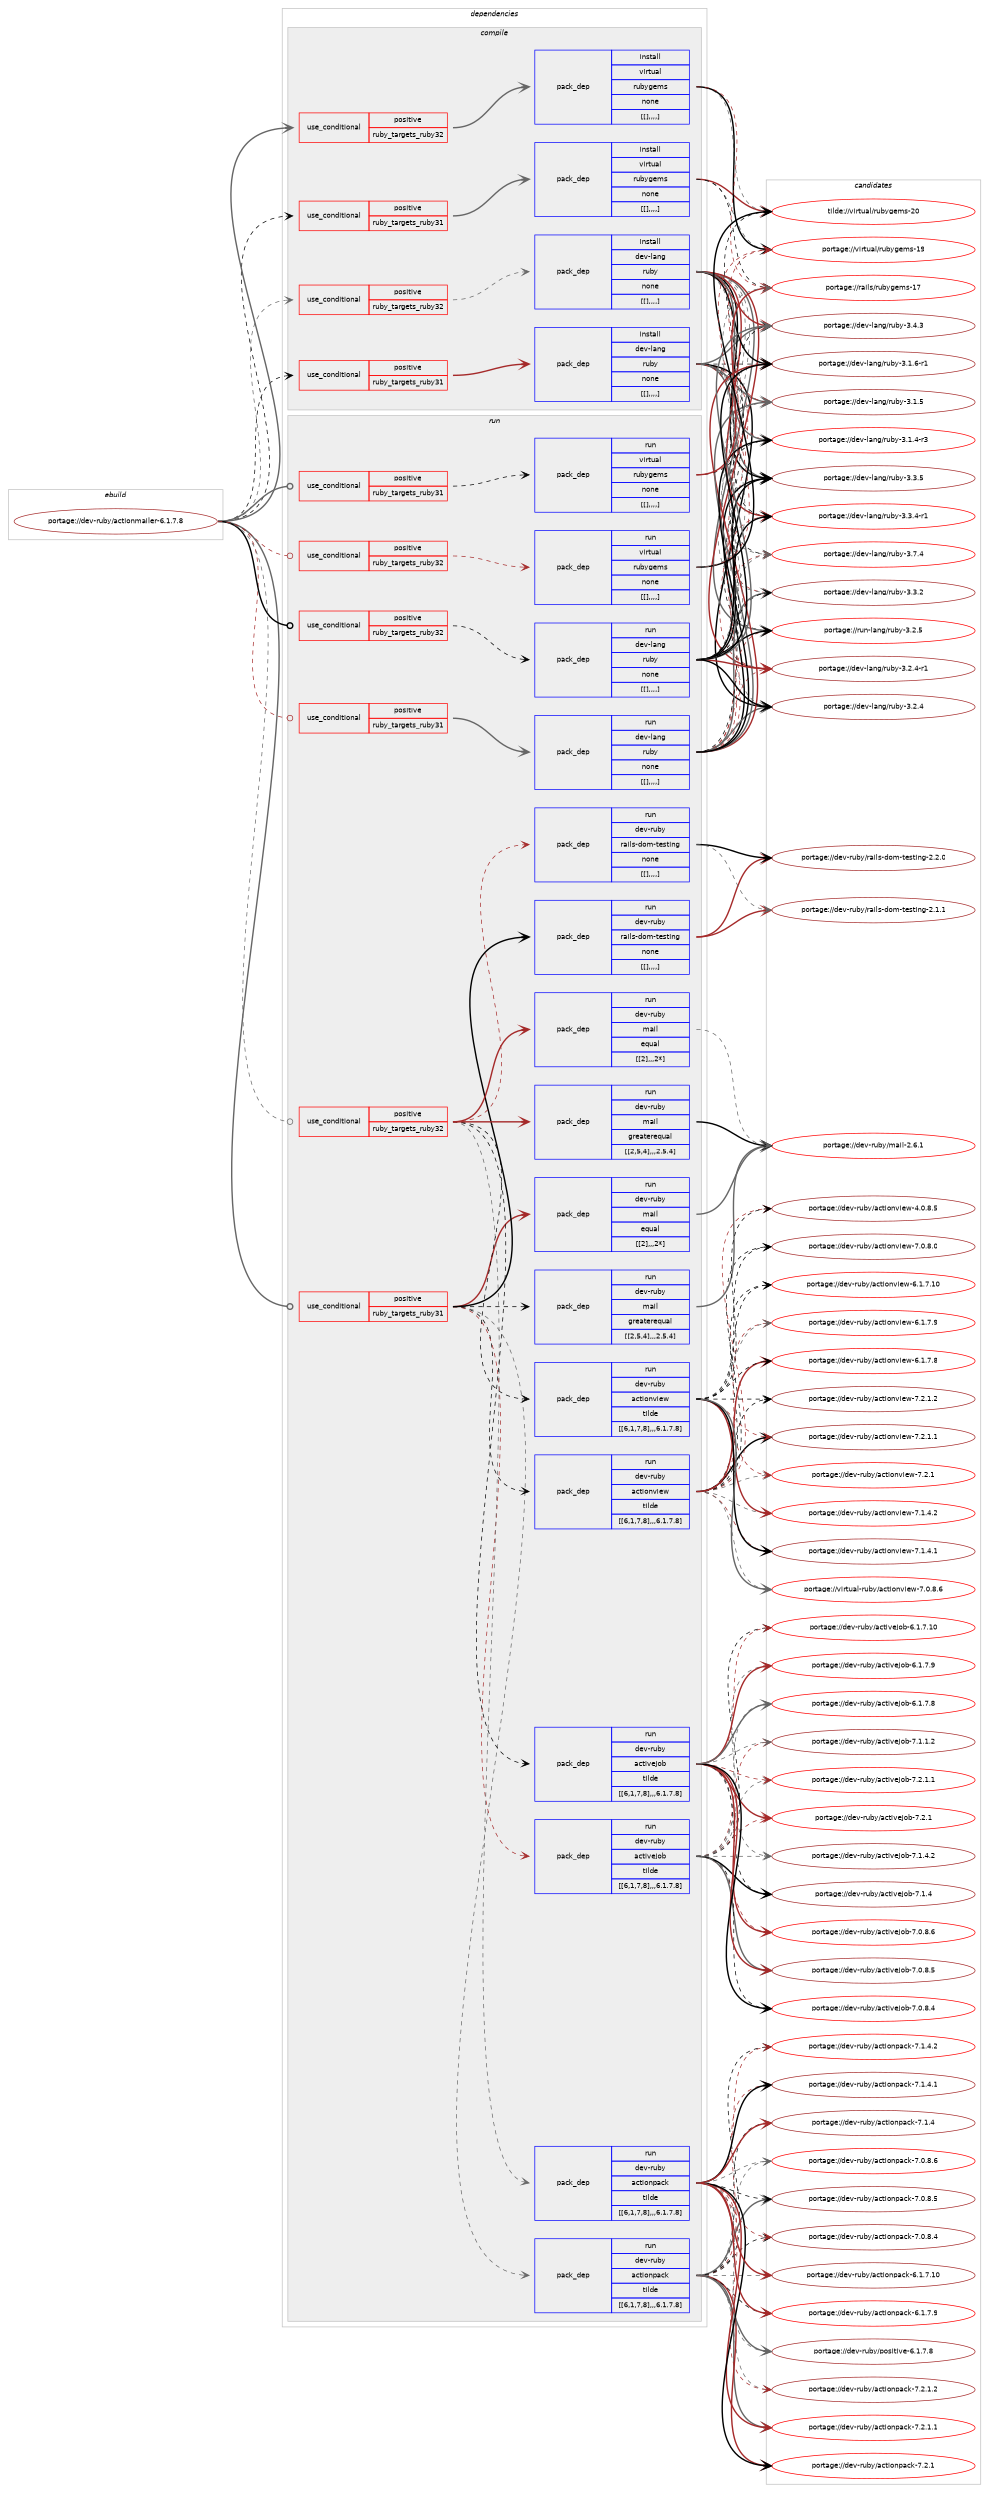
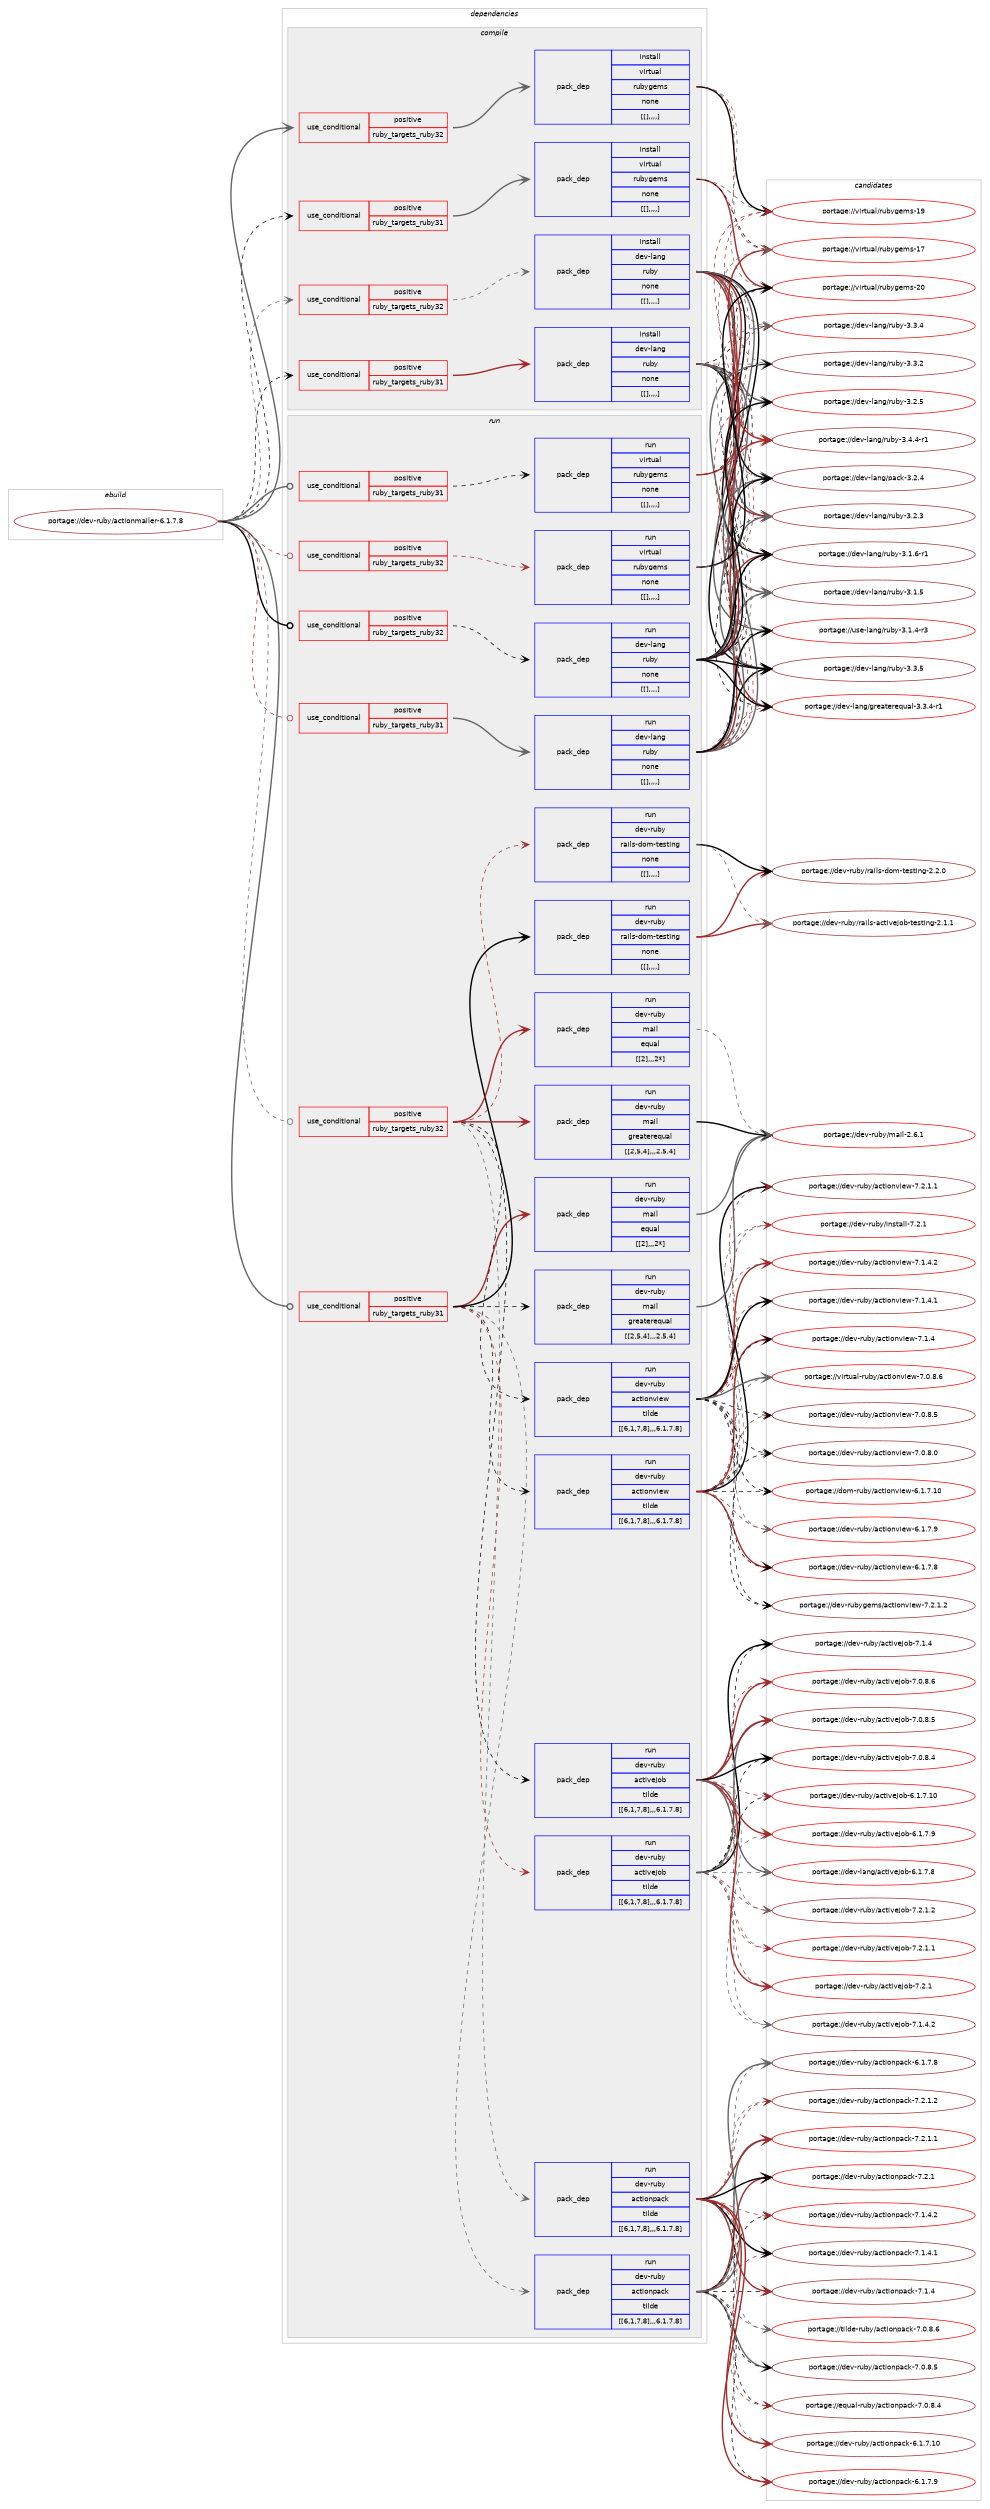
(873, 212) -> (874, 288)
(873, 288) -> (874, 250)
(873, 326) -> (874, 516)
(873, 440) -> (874, 631)
(873, 516) -> (874, 707)
(873, 555) -> (874, 326)
(873, 631) -> (874, 402)
(873, 669) -> (874, 440)
(873, 707) -> (874, 478)
(873, 910) -> (874, 924)
(873, 1209) -> (874, 1415)
(873, 1285) -> (874, 1492)
none -> (874, 1339)
(873, 1399) -> (874, 1606)
(873, 1475) -> (874, 1225)
(873, 1704) -> (874, 1873)
(873, 1742) -> (874, 1911)
(873, 2161) -> (874, 2330)
(873, 2237) -> (874, 2406)
(873, 2352) -> (874, 2063)
